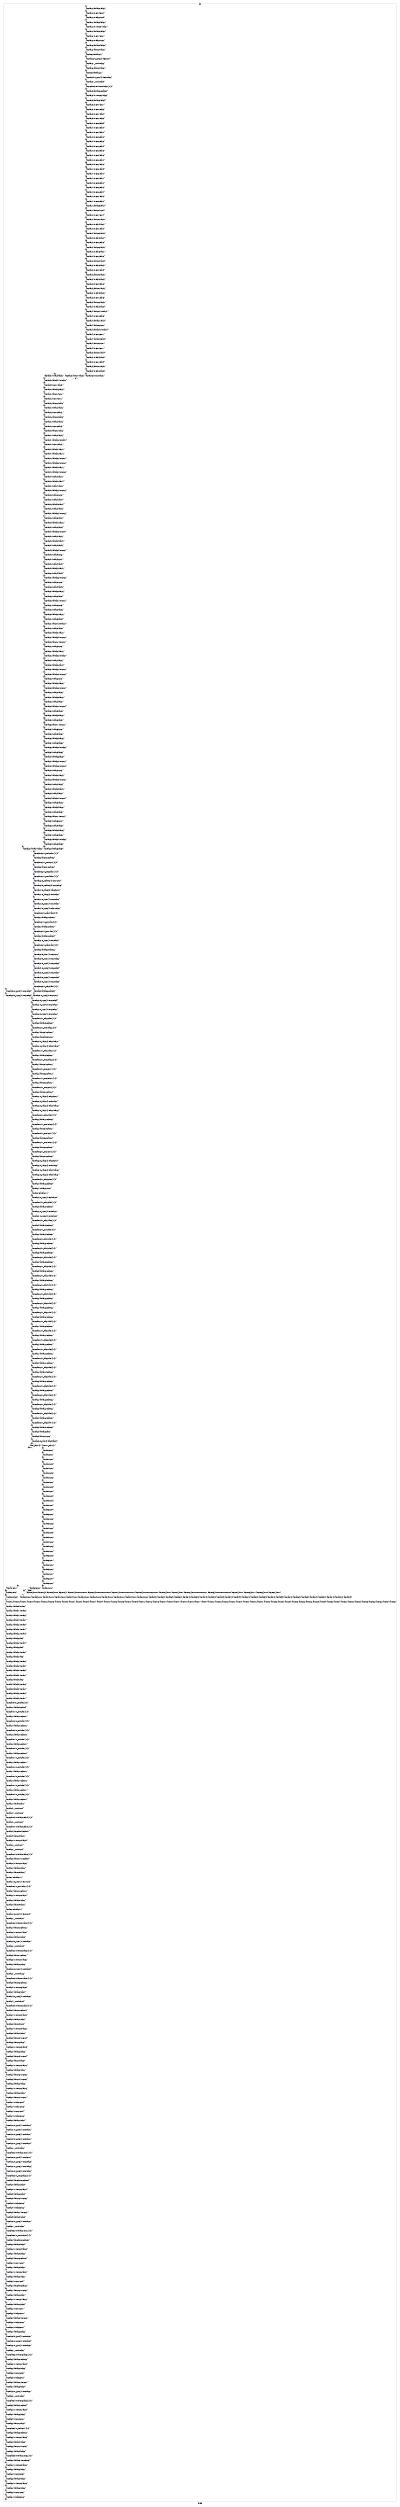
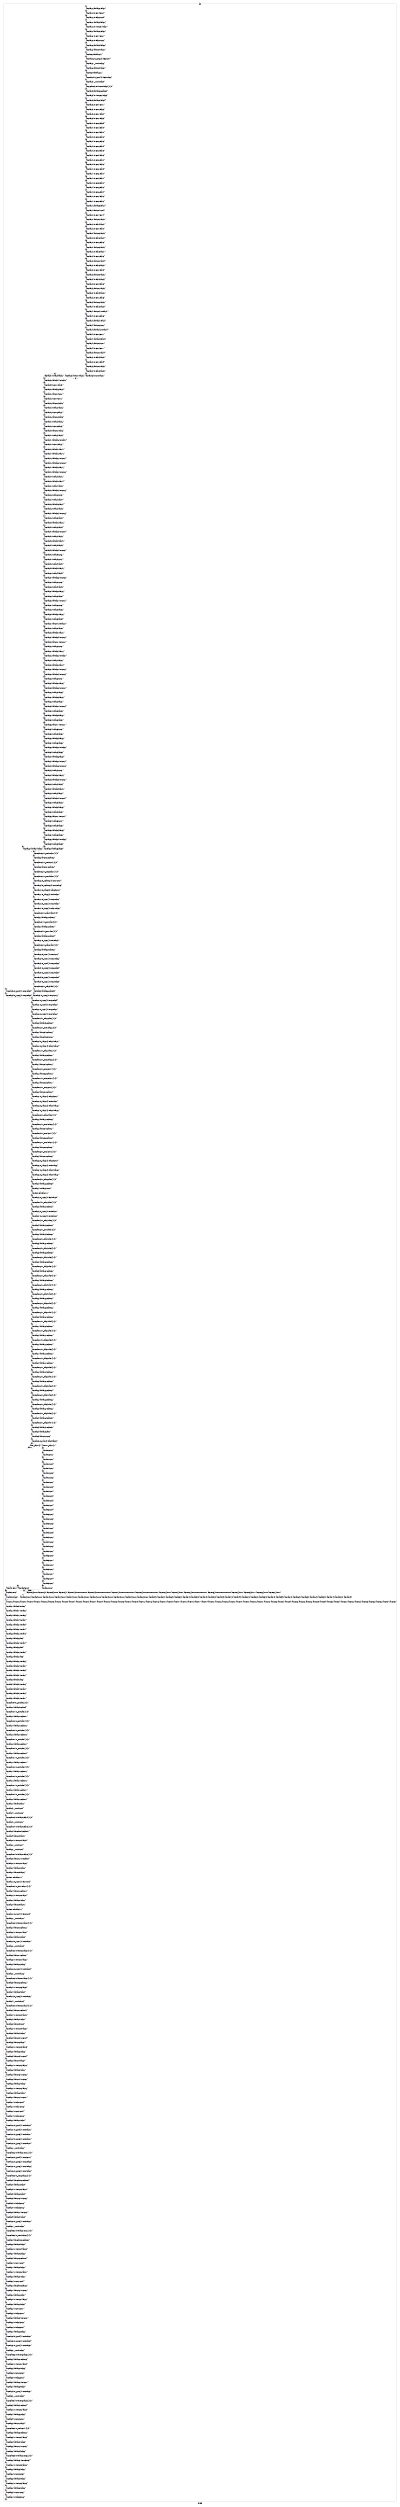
(27, 1587) -> (19, 1590)
